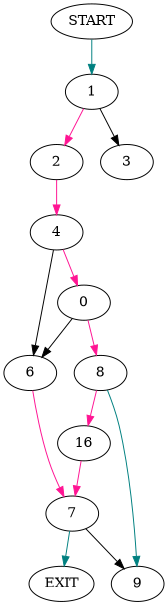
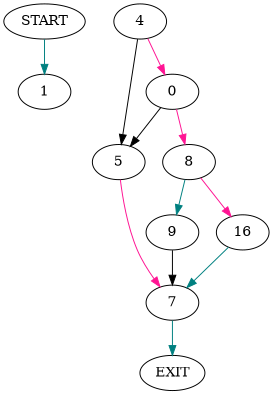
(57, 162) -> none
(127, 162) -> none
(30, 373) -> (119, 162)
(79, 473) -> (211, 264)
(101, 545) -> (172, 263)
